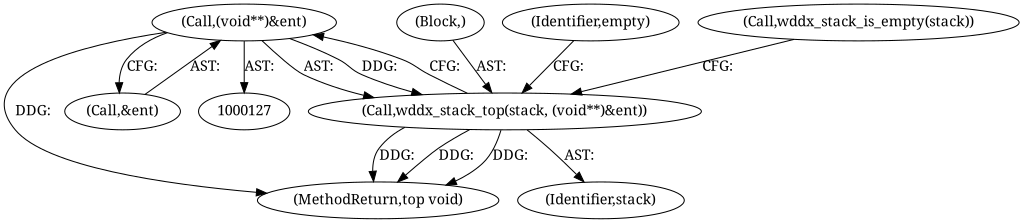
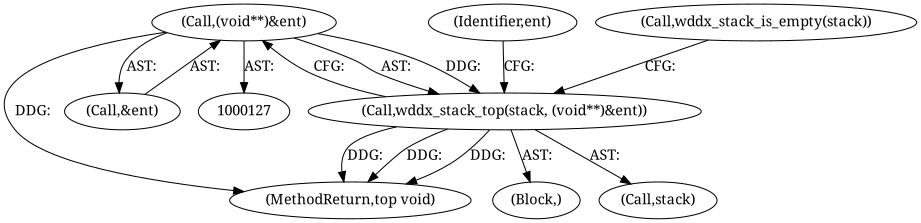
(591, 22) -> (503, 22)
(469, 62) -> (519, 151)
(144, 67) -> (144, 67)
(601, 200) -> (658, 200)
